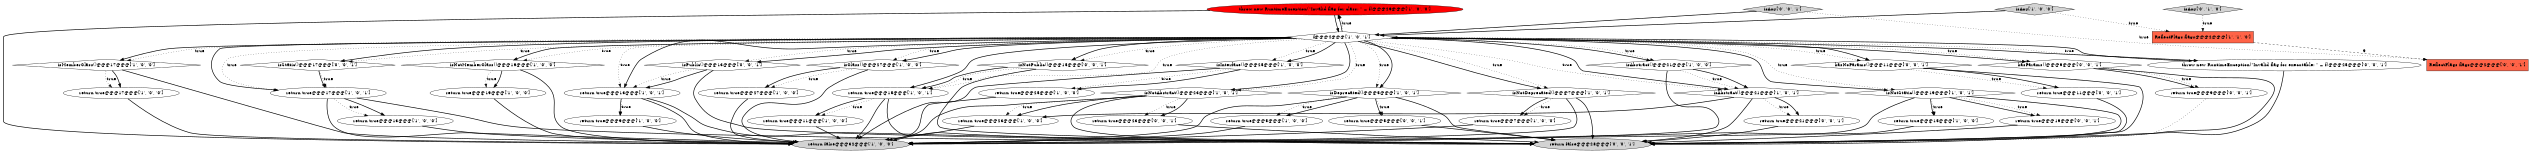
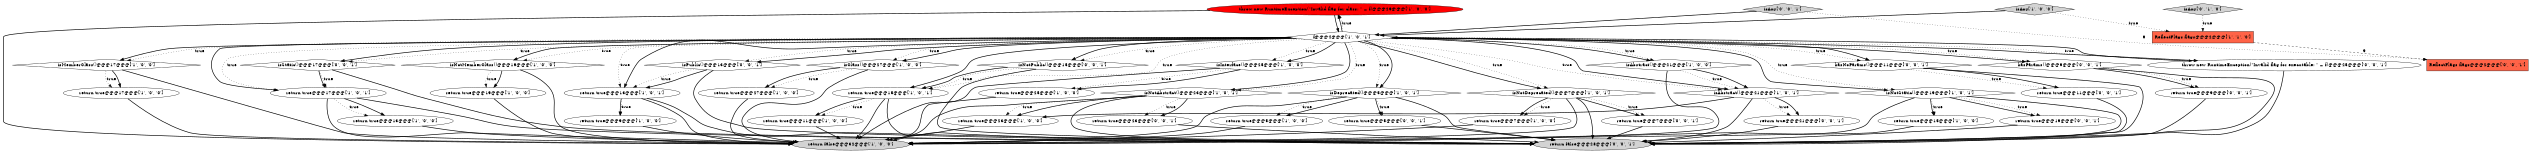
(2144, 37) -> (2144, 37)
none -> (1657, 121)
none -> (927, 138)
(1935, 141) -> (1935, 141)
